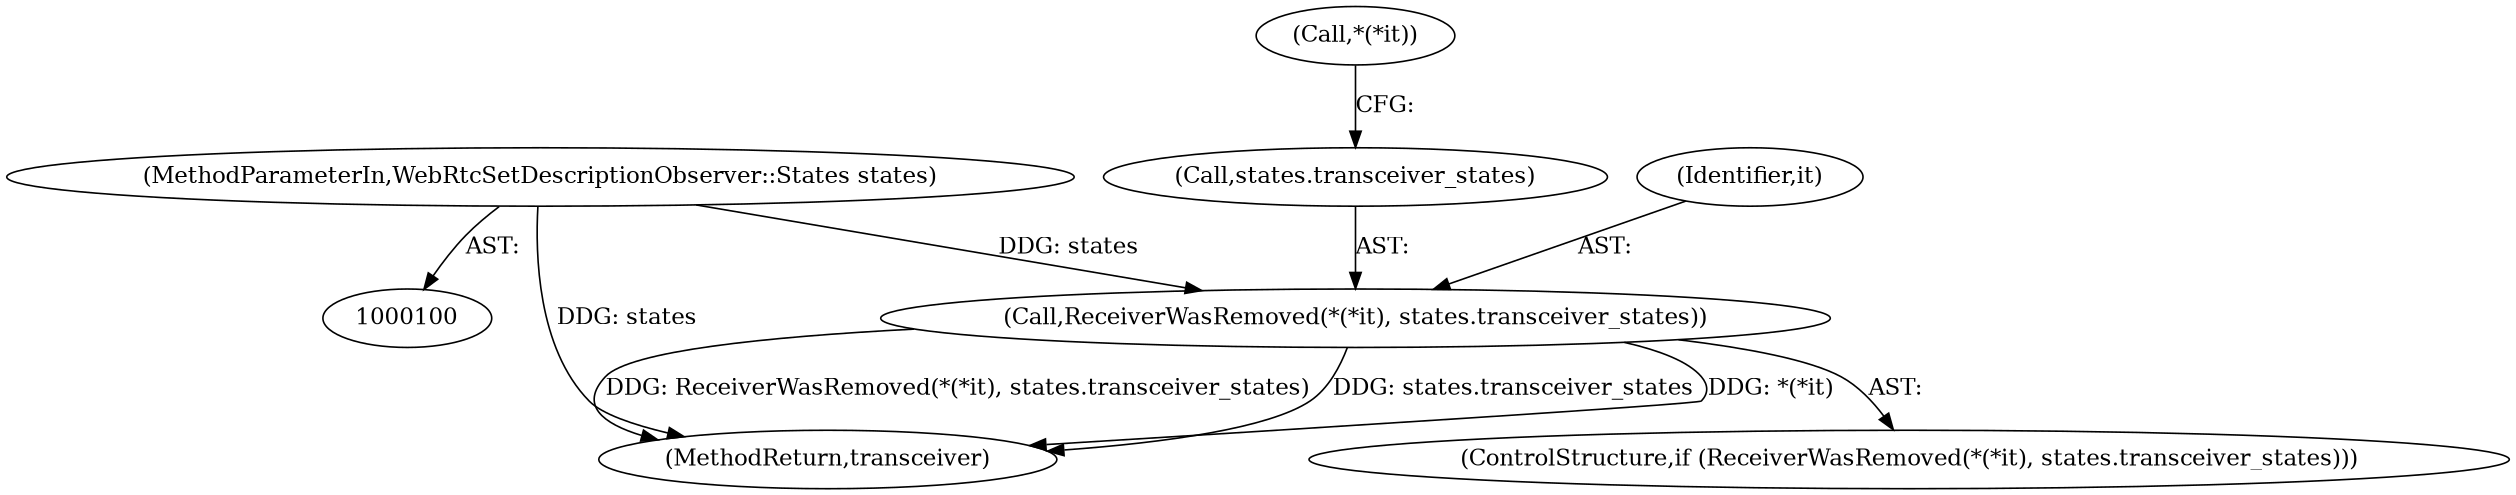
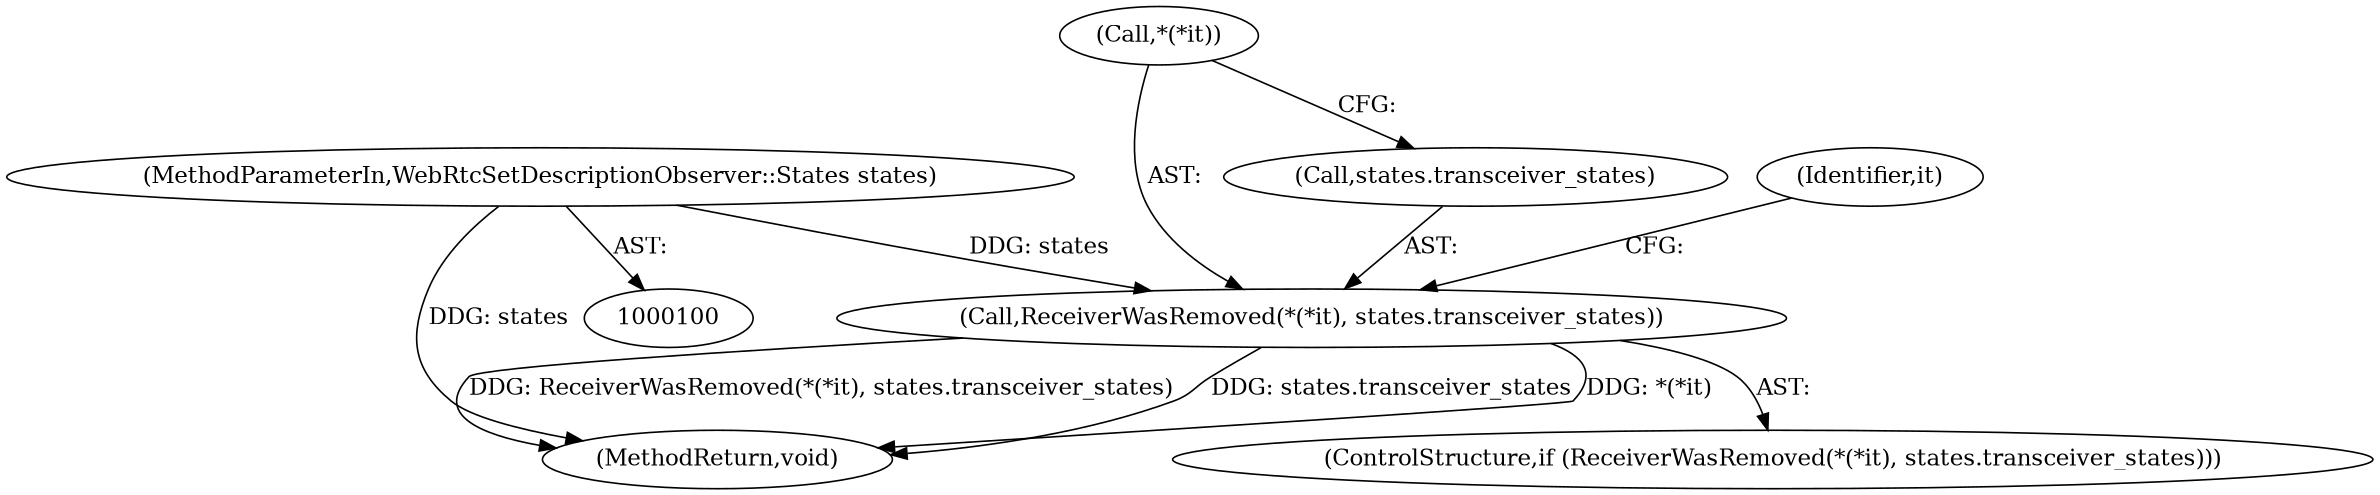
none -> (1141, 191)
(1609, 248) -> (1658, 248)
(828, 459) -> (717, 459)
